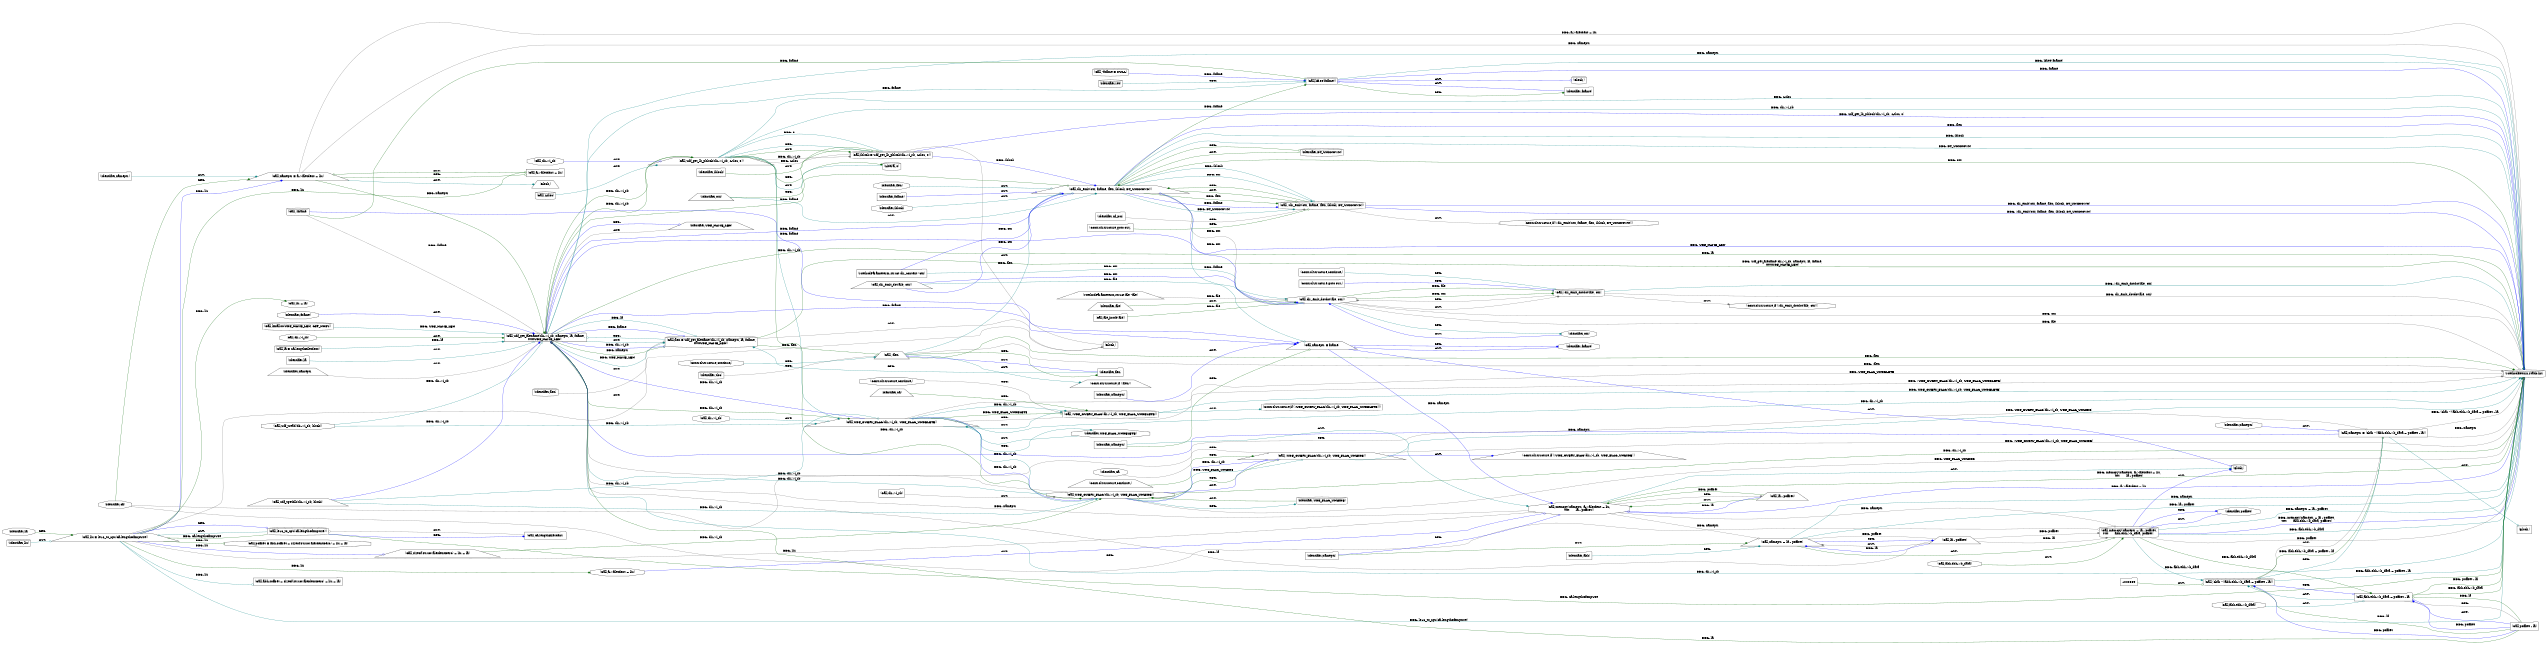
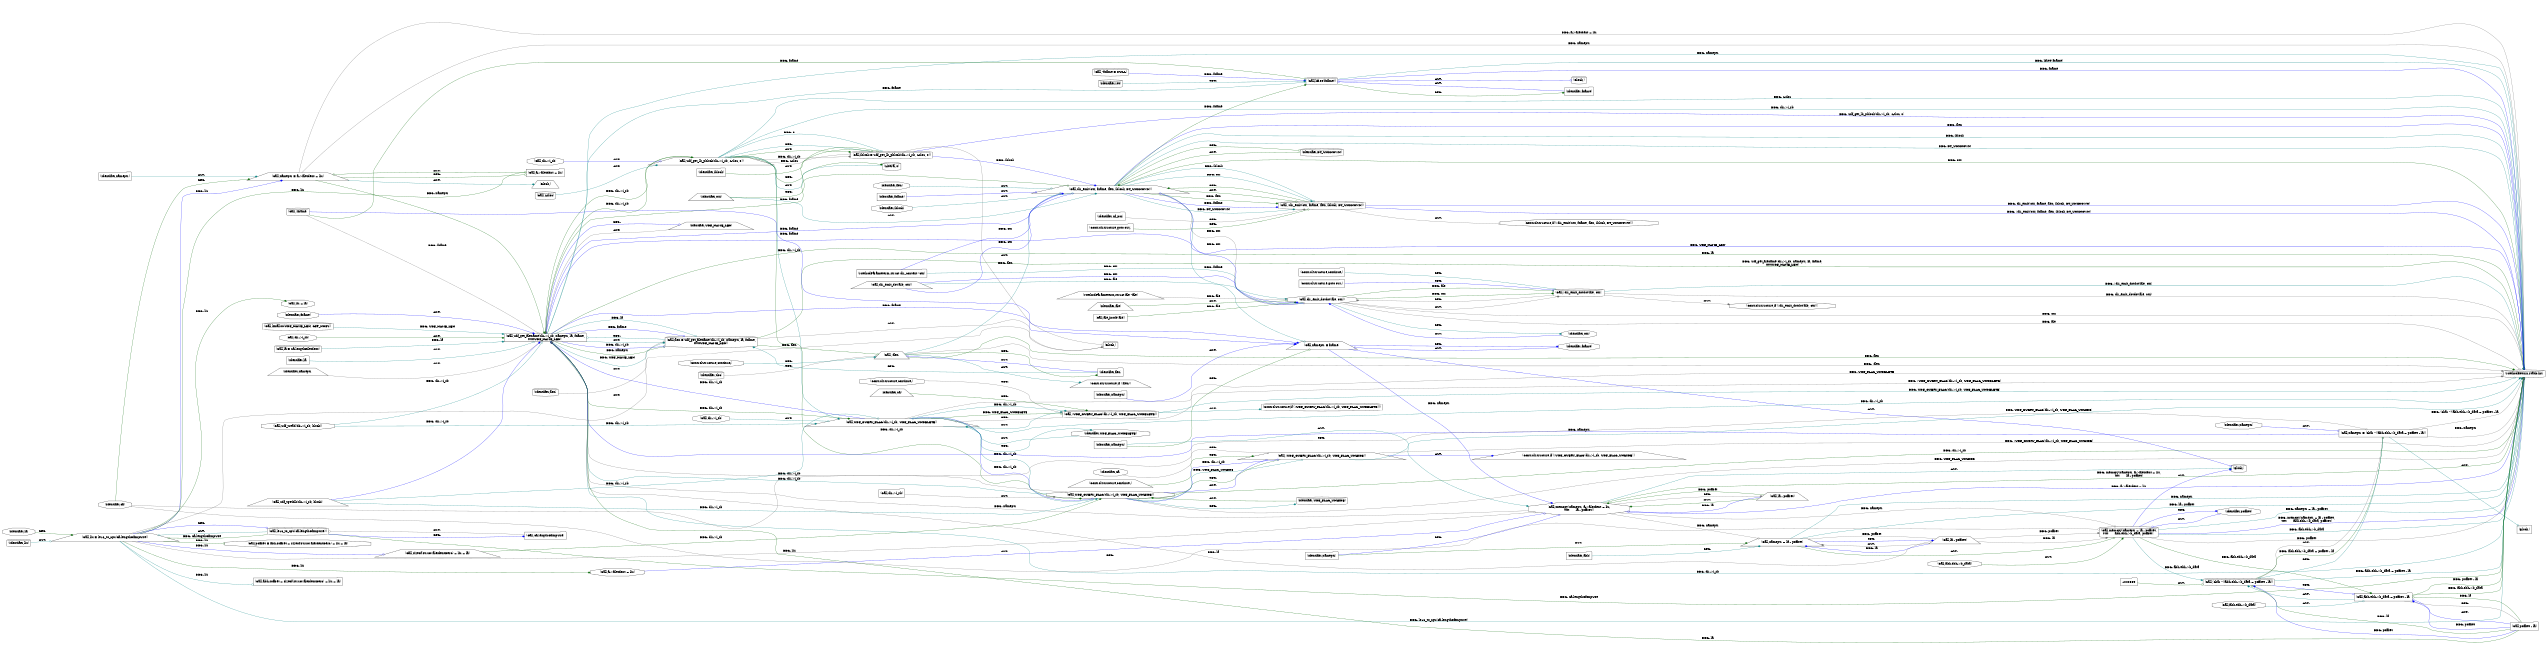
(545, 536) -> (545, 536)
